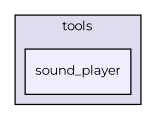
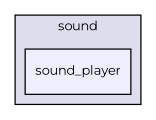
(78, 27) -> (78, 27)
